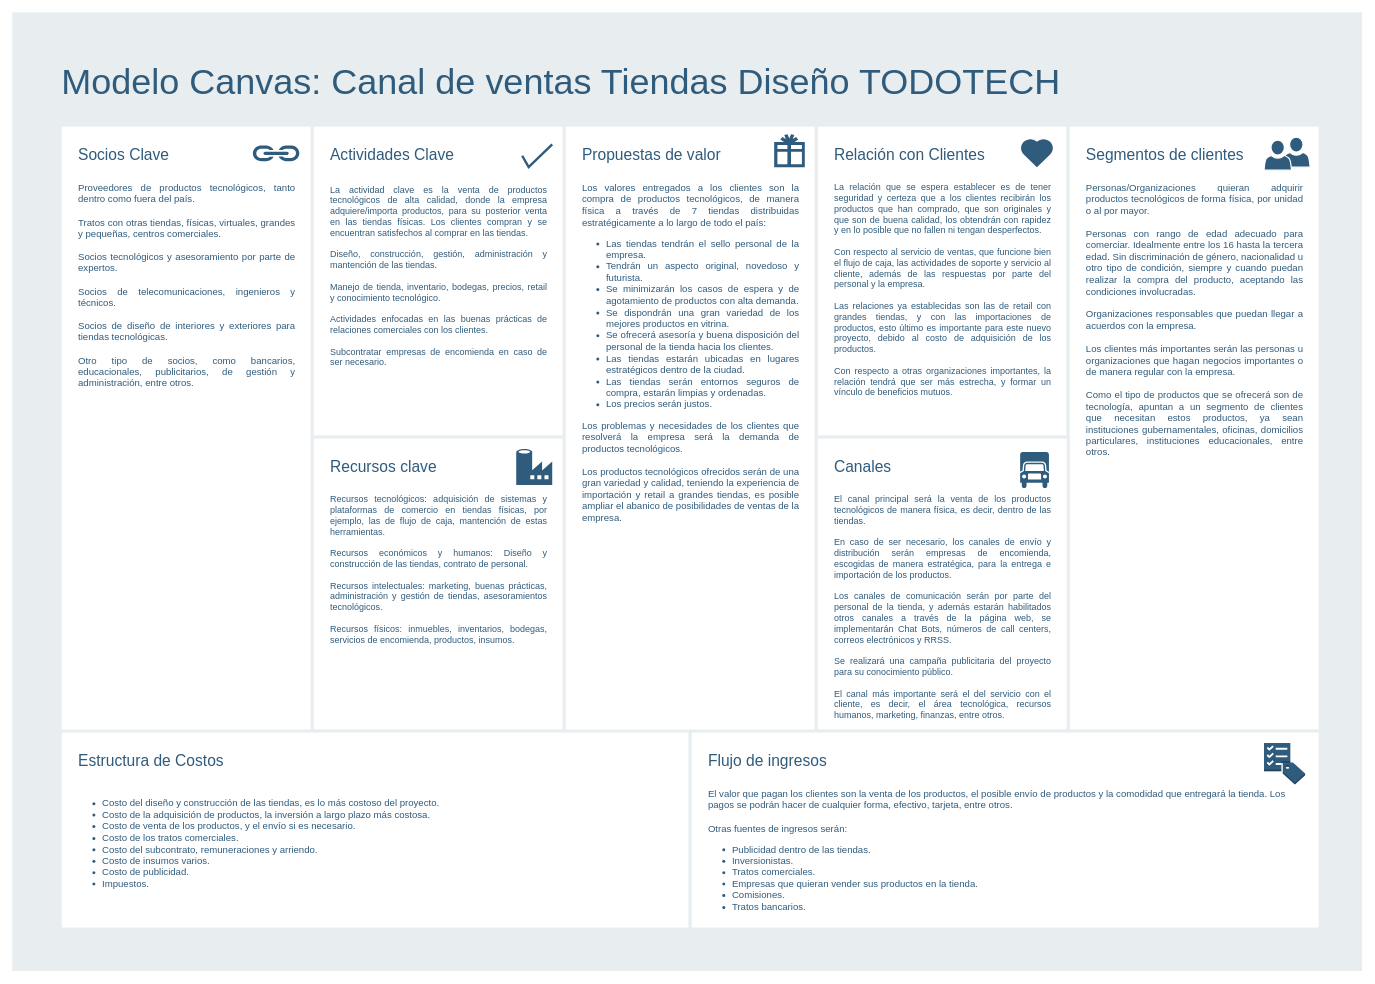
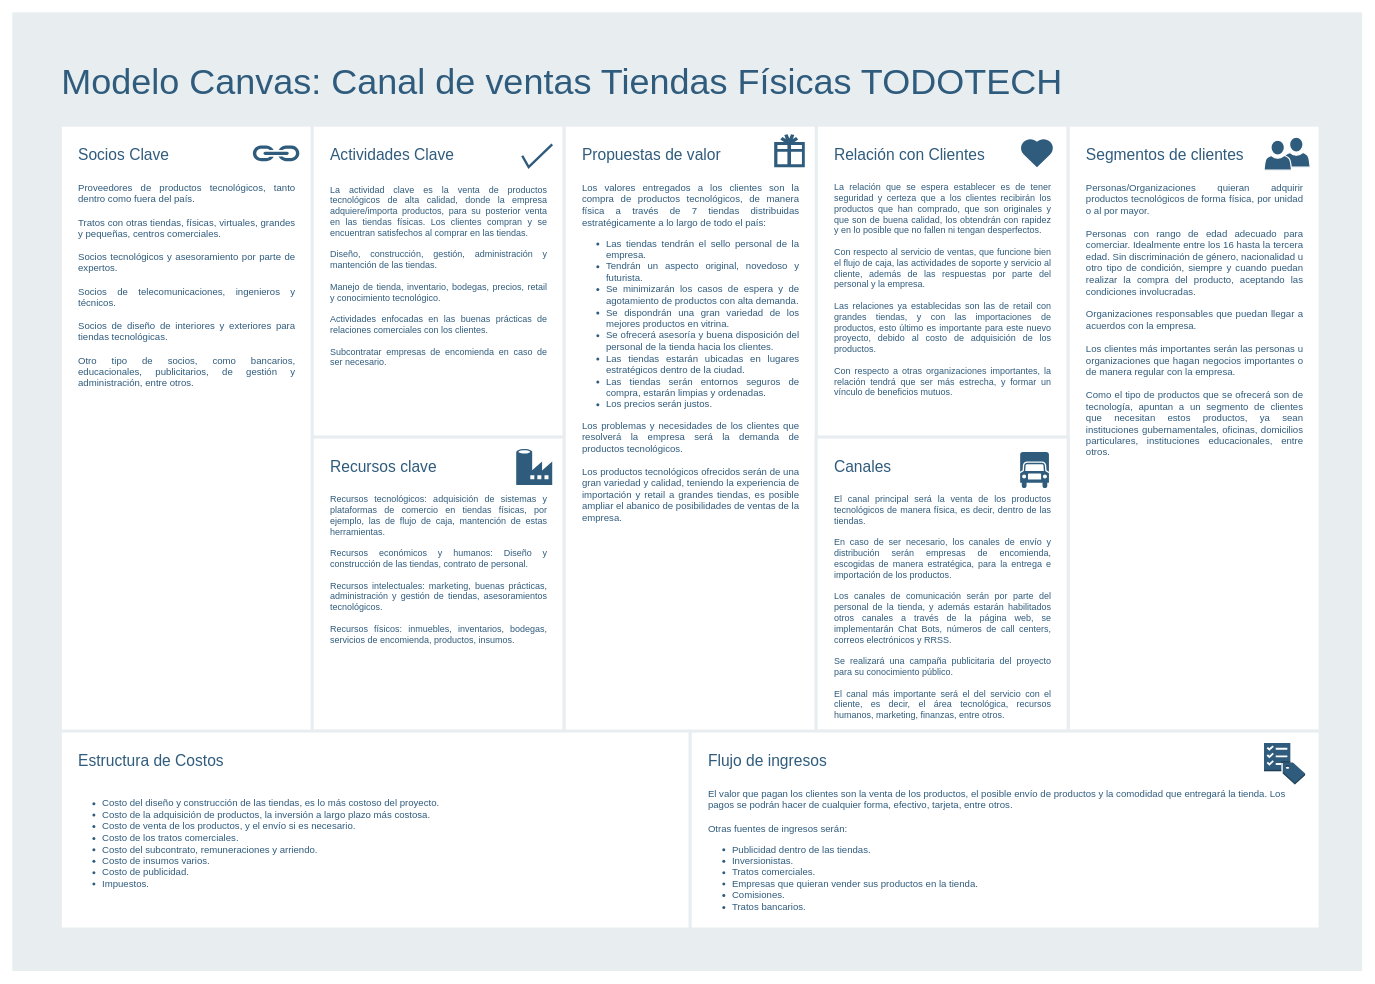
(550, 83) -> (560, 83)
